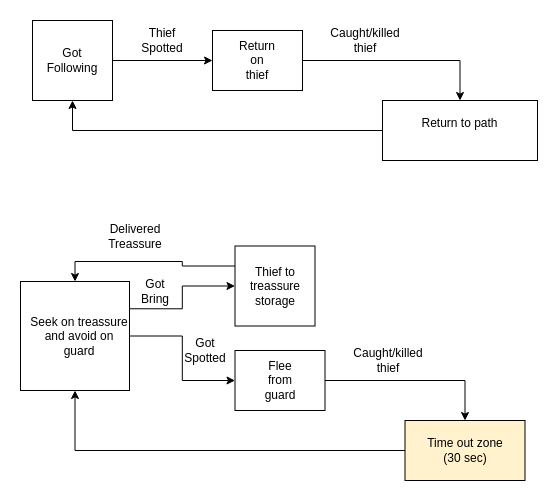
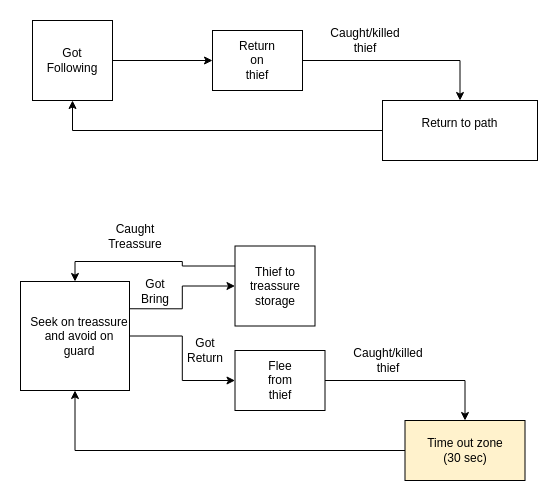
(163, 41) -> none
(136, 237) -> (136, 237)
(206, 351) -> (206, 351)
(281, 381) -> (281, 381)
